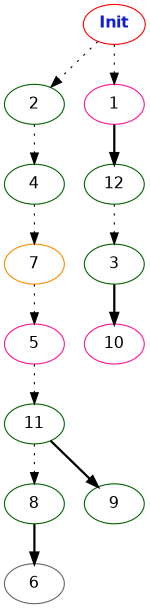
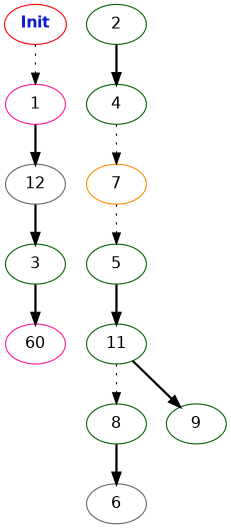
(78, 60) -> none
(34, 139) -> (116, 59)
(114, 184) -> (35, 184)
(114, 219) -> (35, 219)
(34, 344) -> (116, 264)
(114, 344) -> (35, 344)
(34, 379) -> (116, 299)
